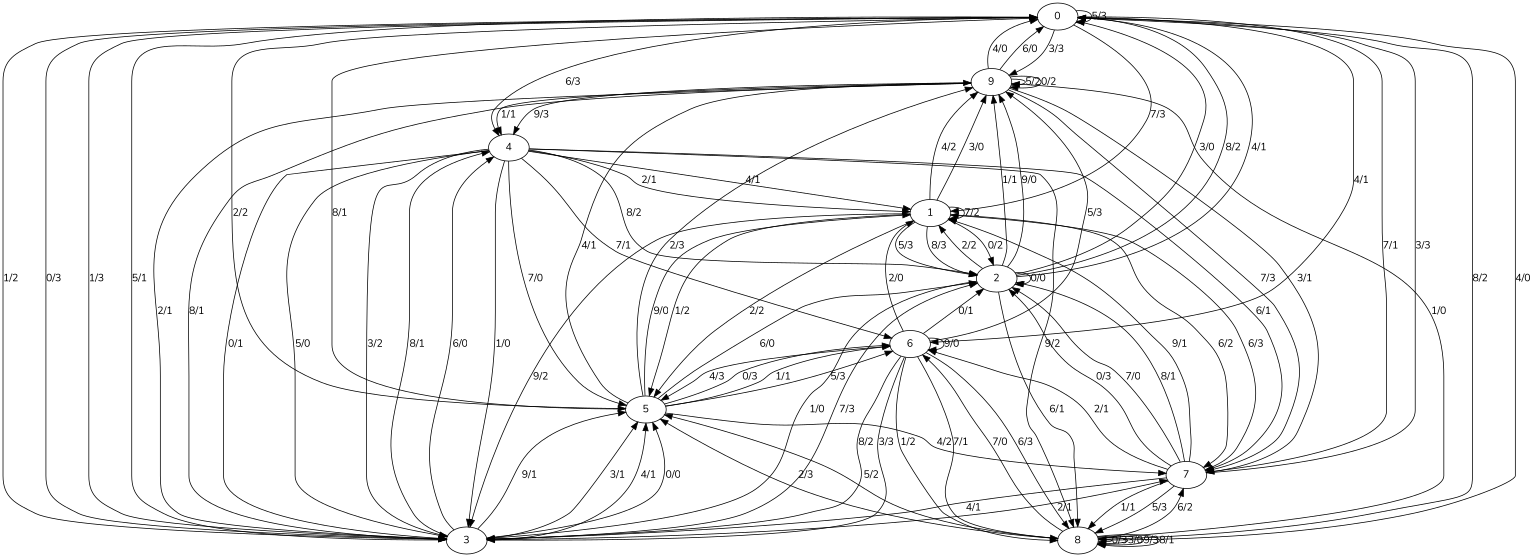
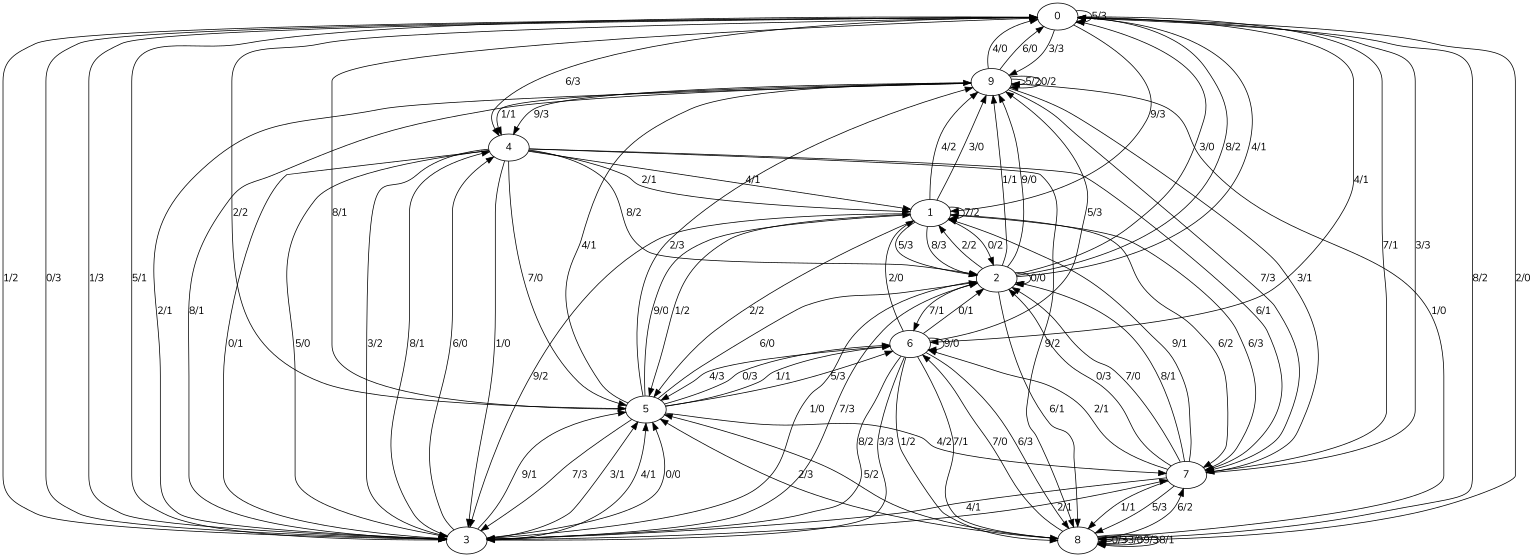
(1158, 115) -> (1158, 115)
(676, 274) -> (931, 304)
(1523, 279) -> (1523, 279)
none -> (559, 472)
